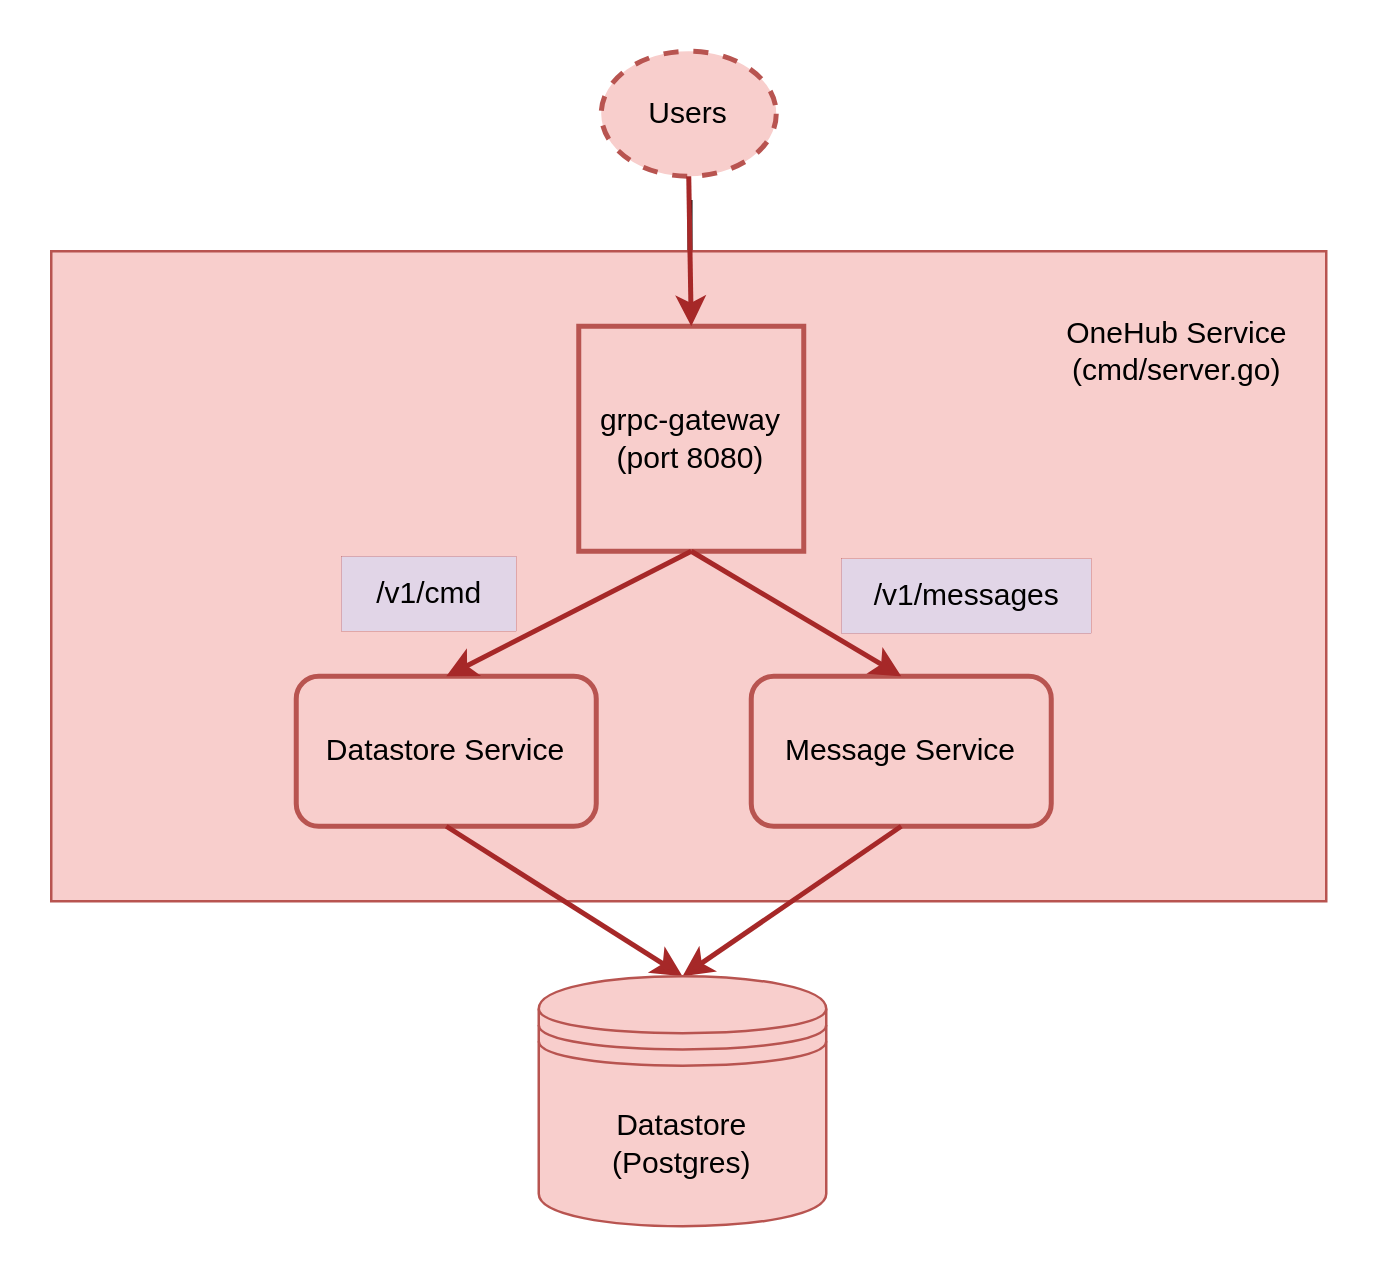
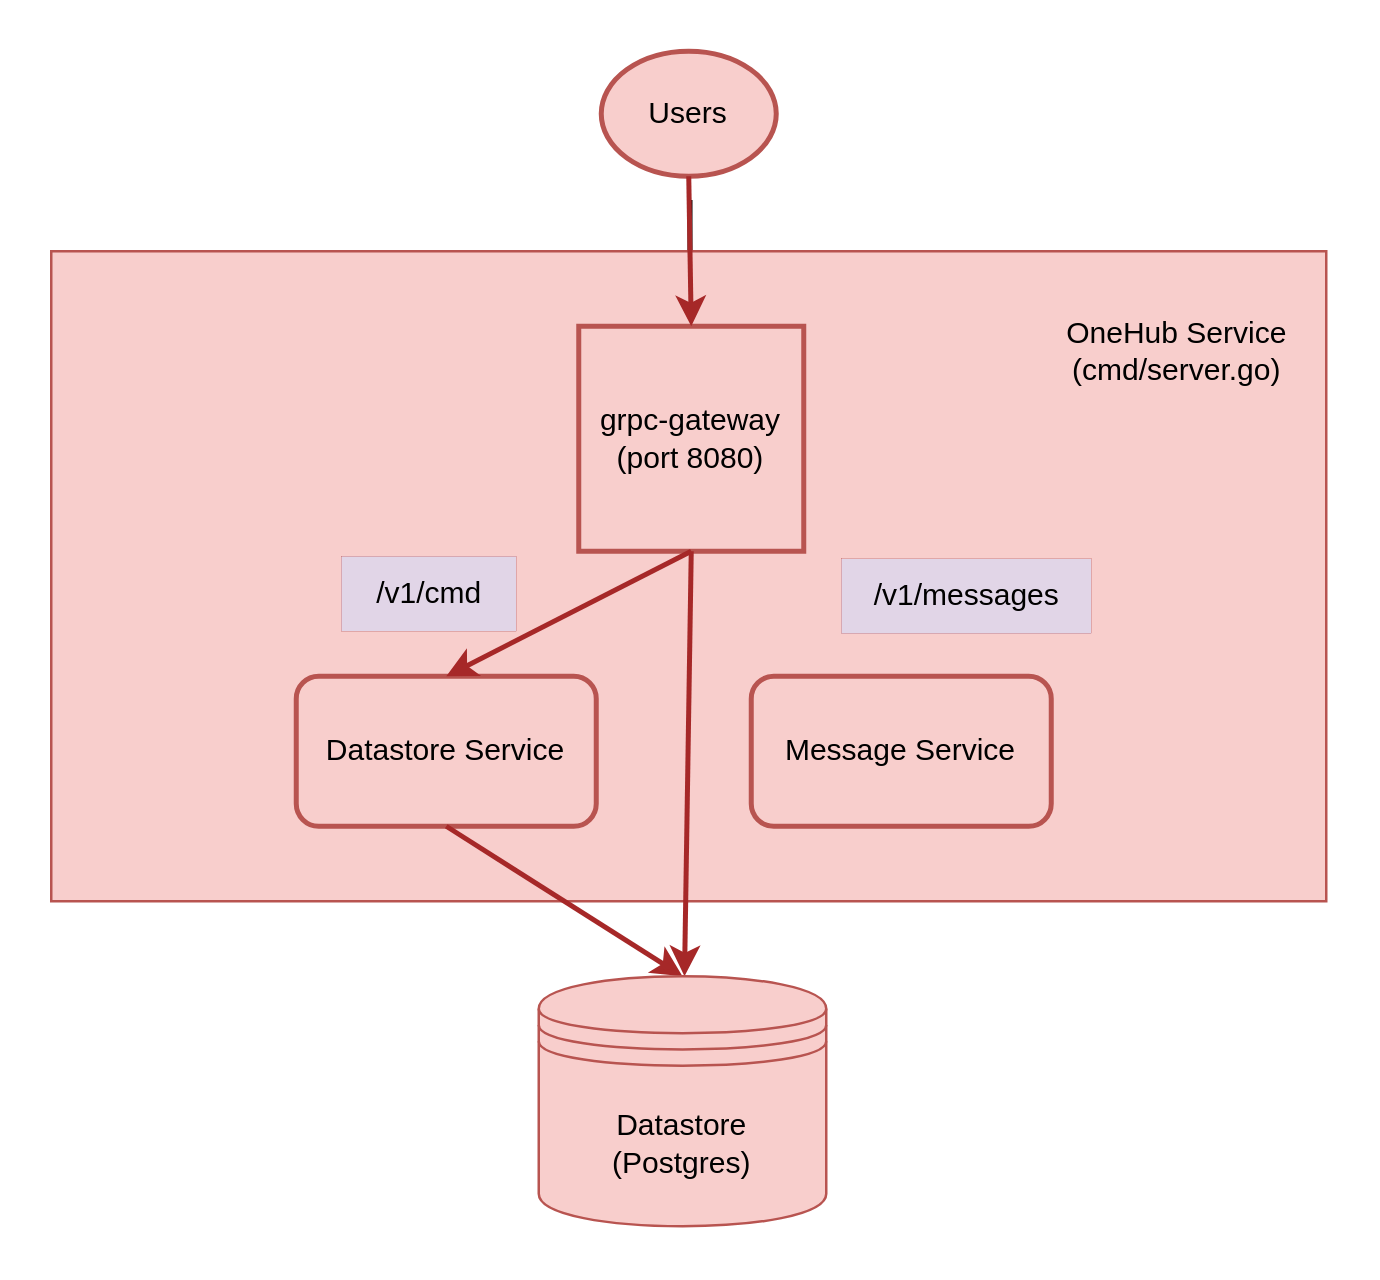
(689, 114) -> (689, 114)
(788, 609) -> (689, 719)
(752, 928) -> none
